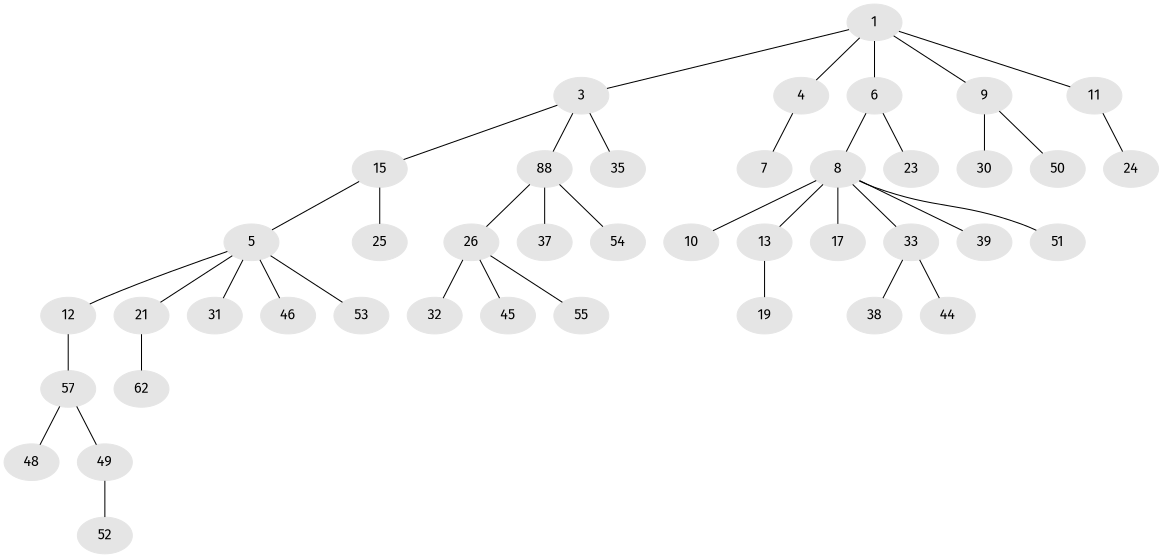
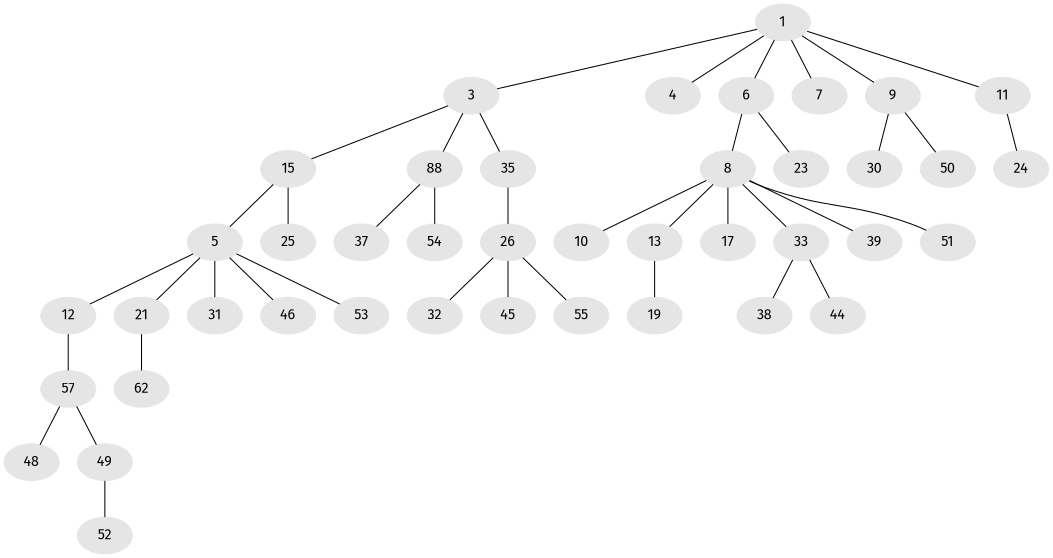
(783, 132) -> (801, 59)
(508, 206) -> (508, 206)
